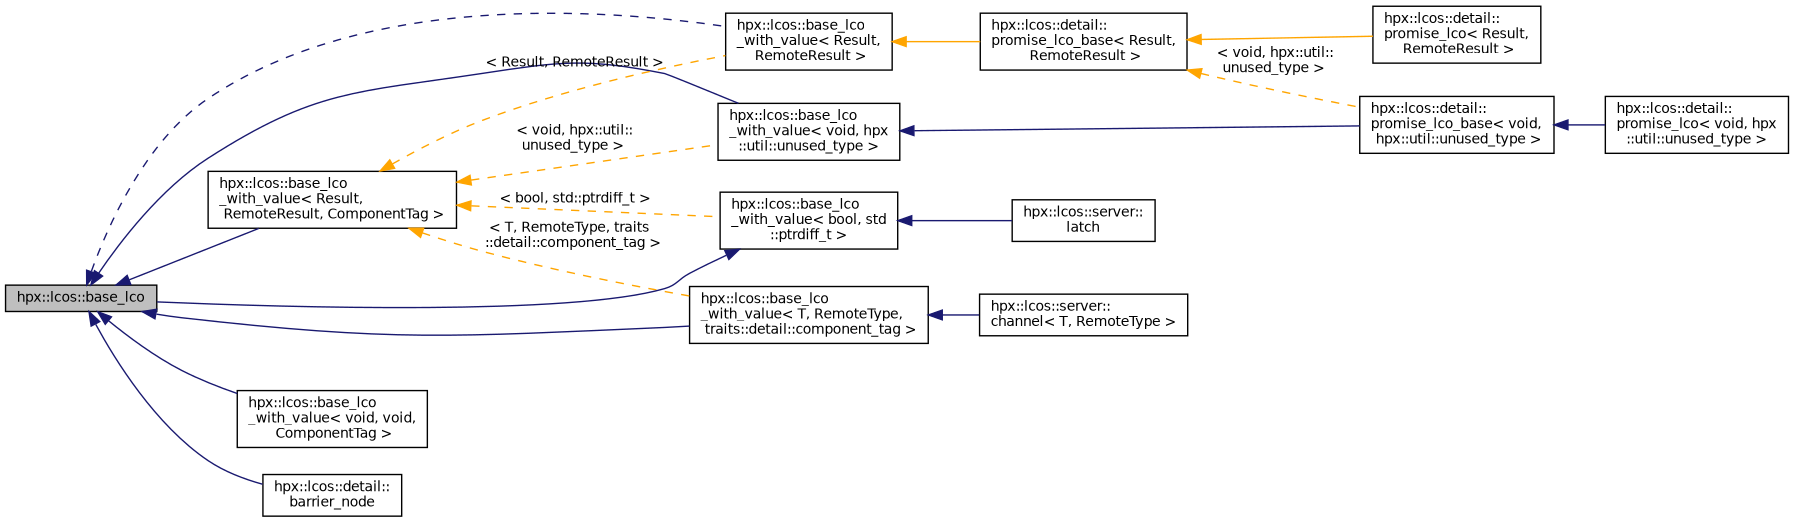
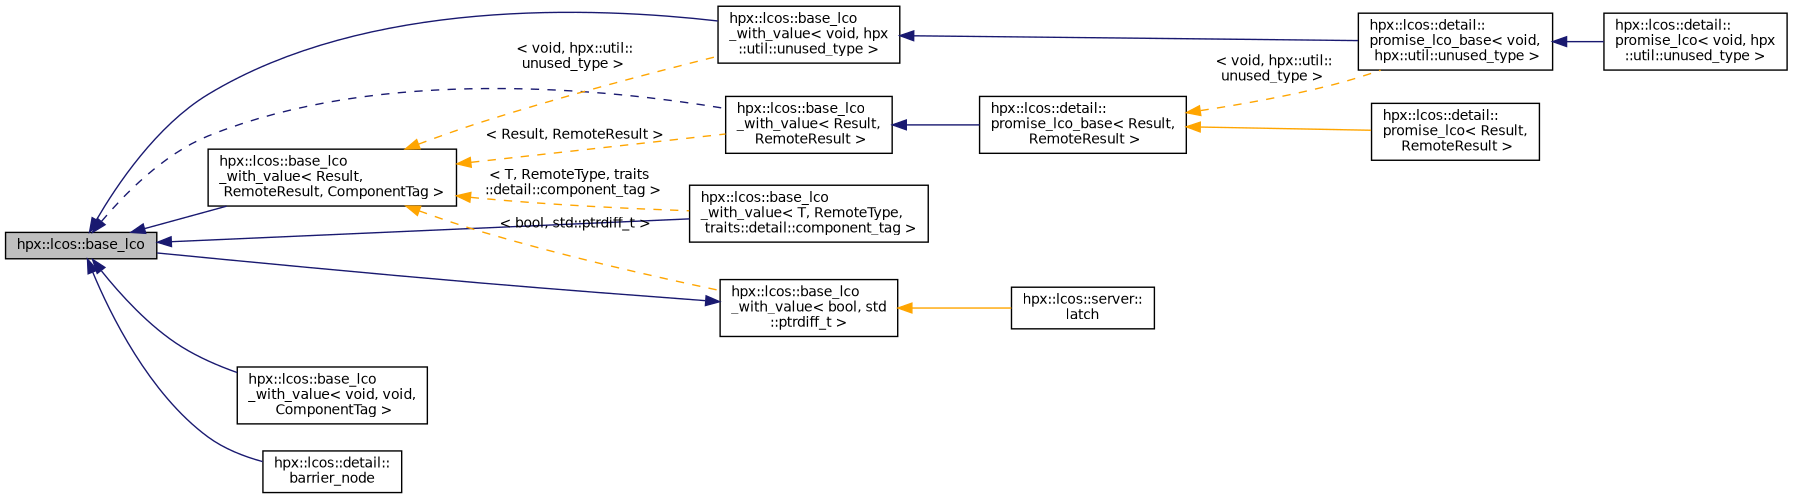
(943, 42) -> (943, 125)
(962, 221) -> (962, 308)
(1084, 315) -> none
